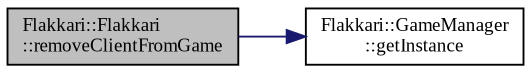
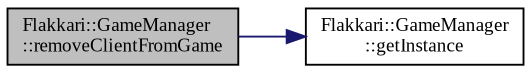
(123, 37) -> (123, 37)
